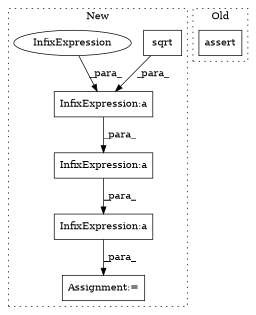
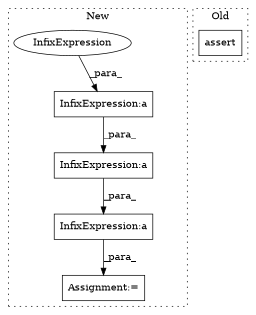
(163, 43) -> none
